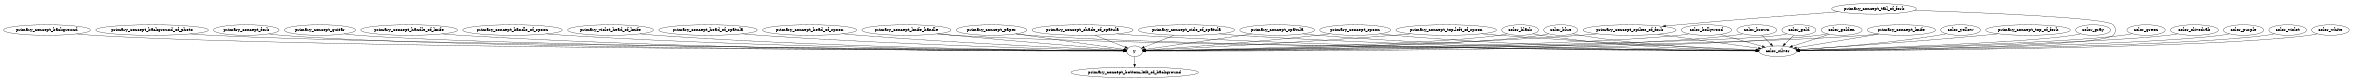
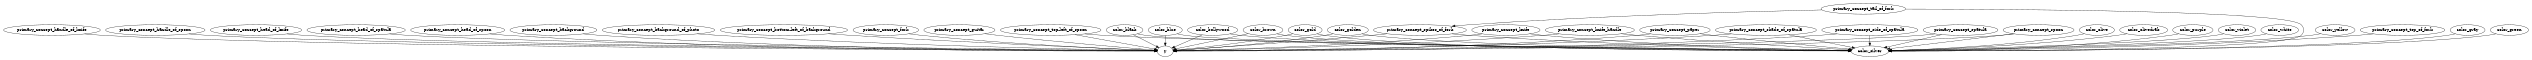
(611, 30) -> (256, 30)
none -> (2097, 30)
(1135, 60) -> (983, 43)
